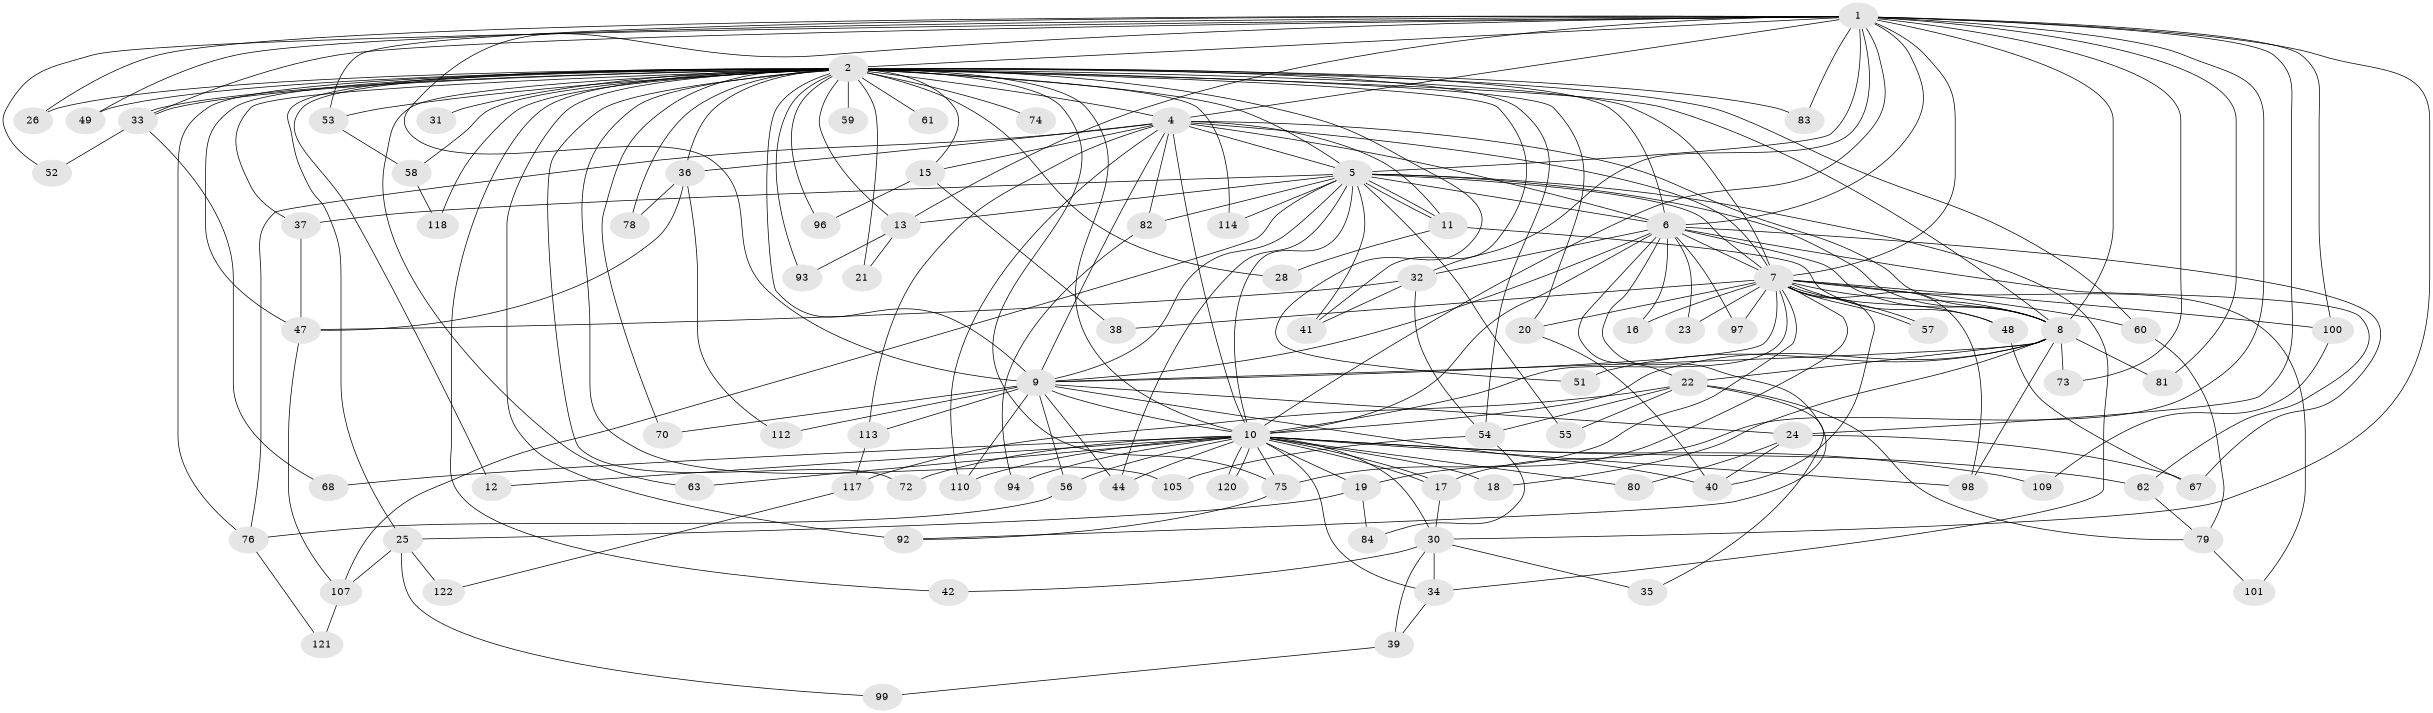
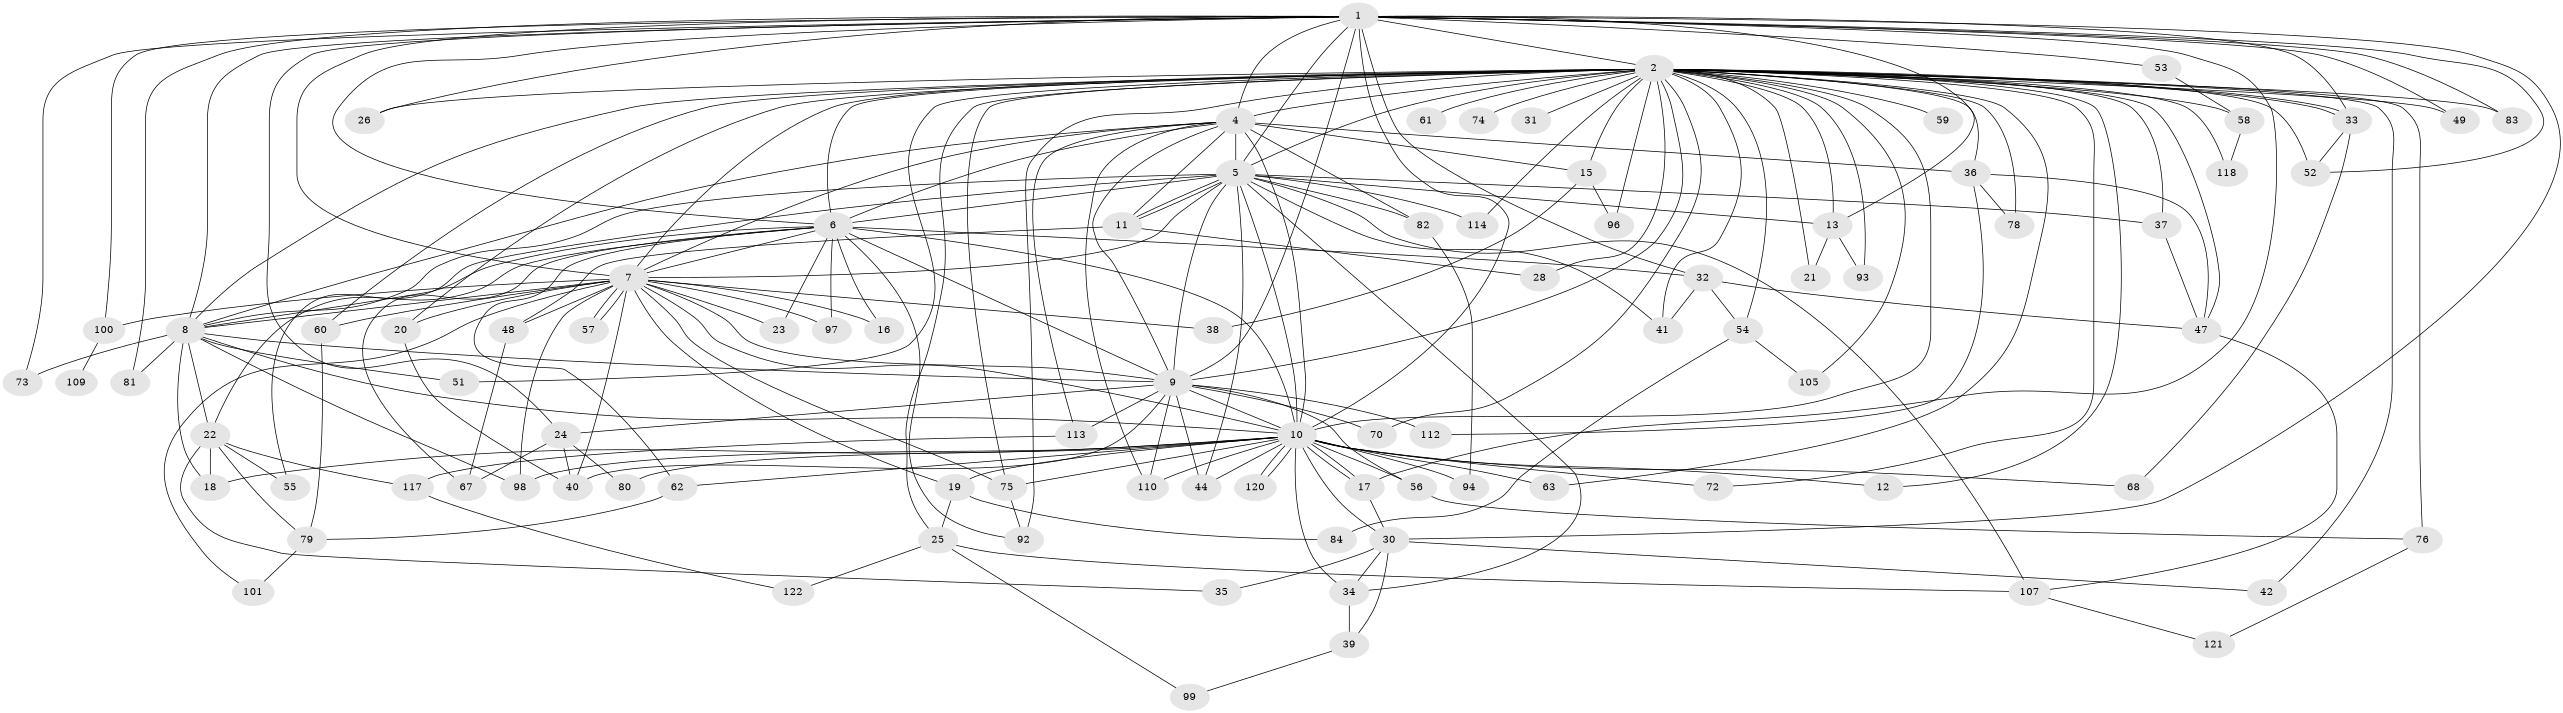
(587, 85) -> (2006, 78)
(583, 169) -> none
(1587, 409) -> (210, 461)
(1648, 453) -> none
